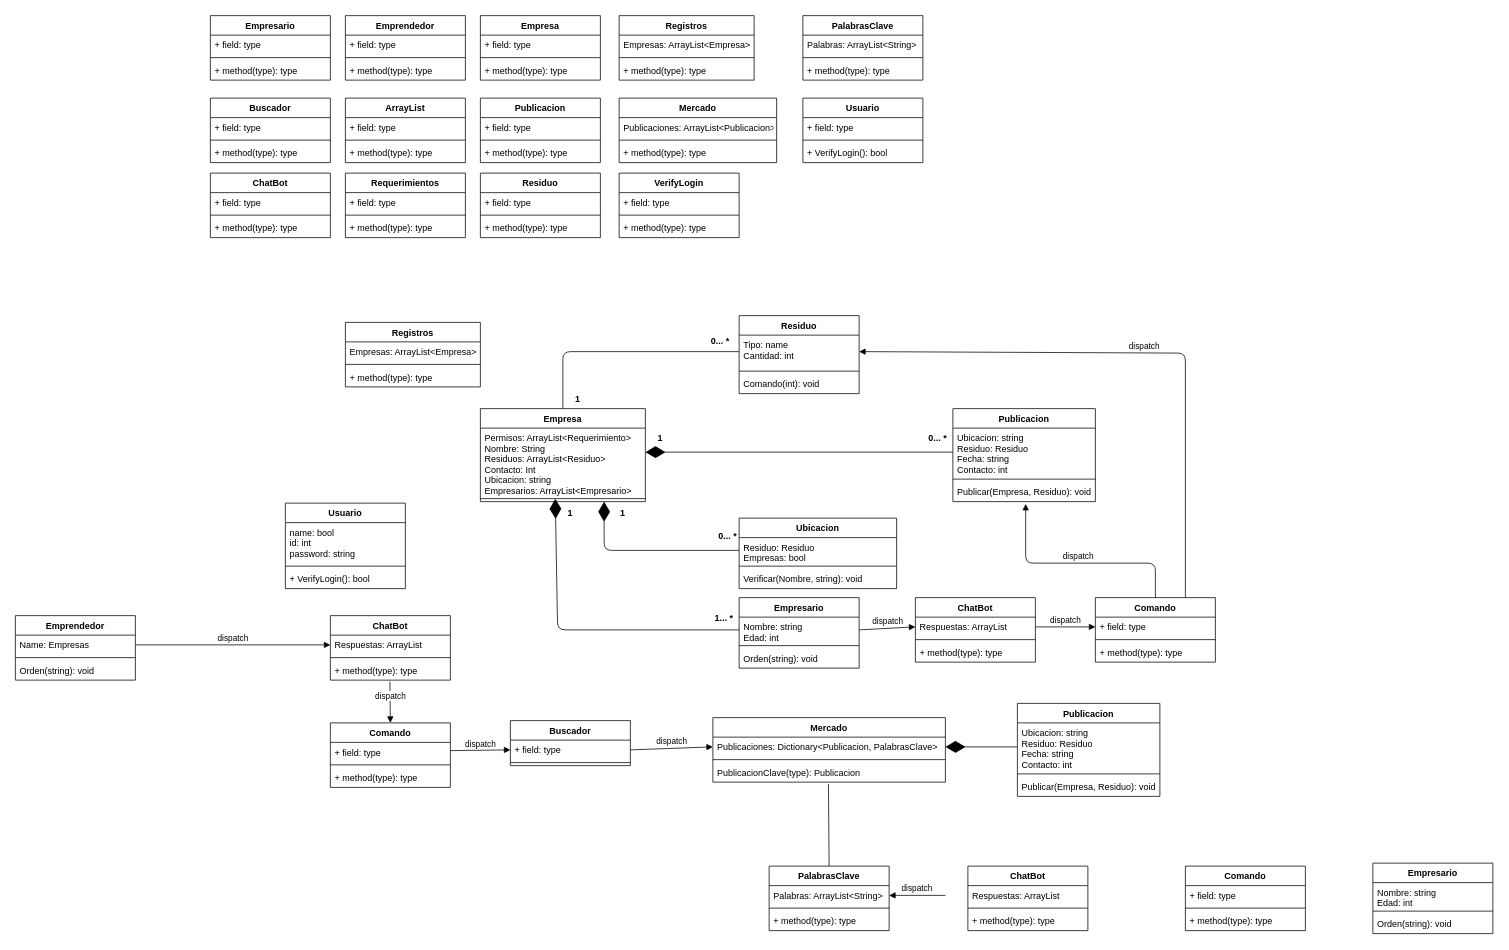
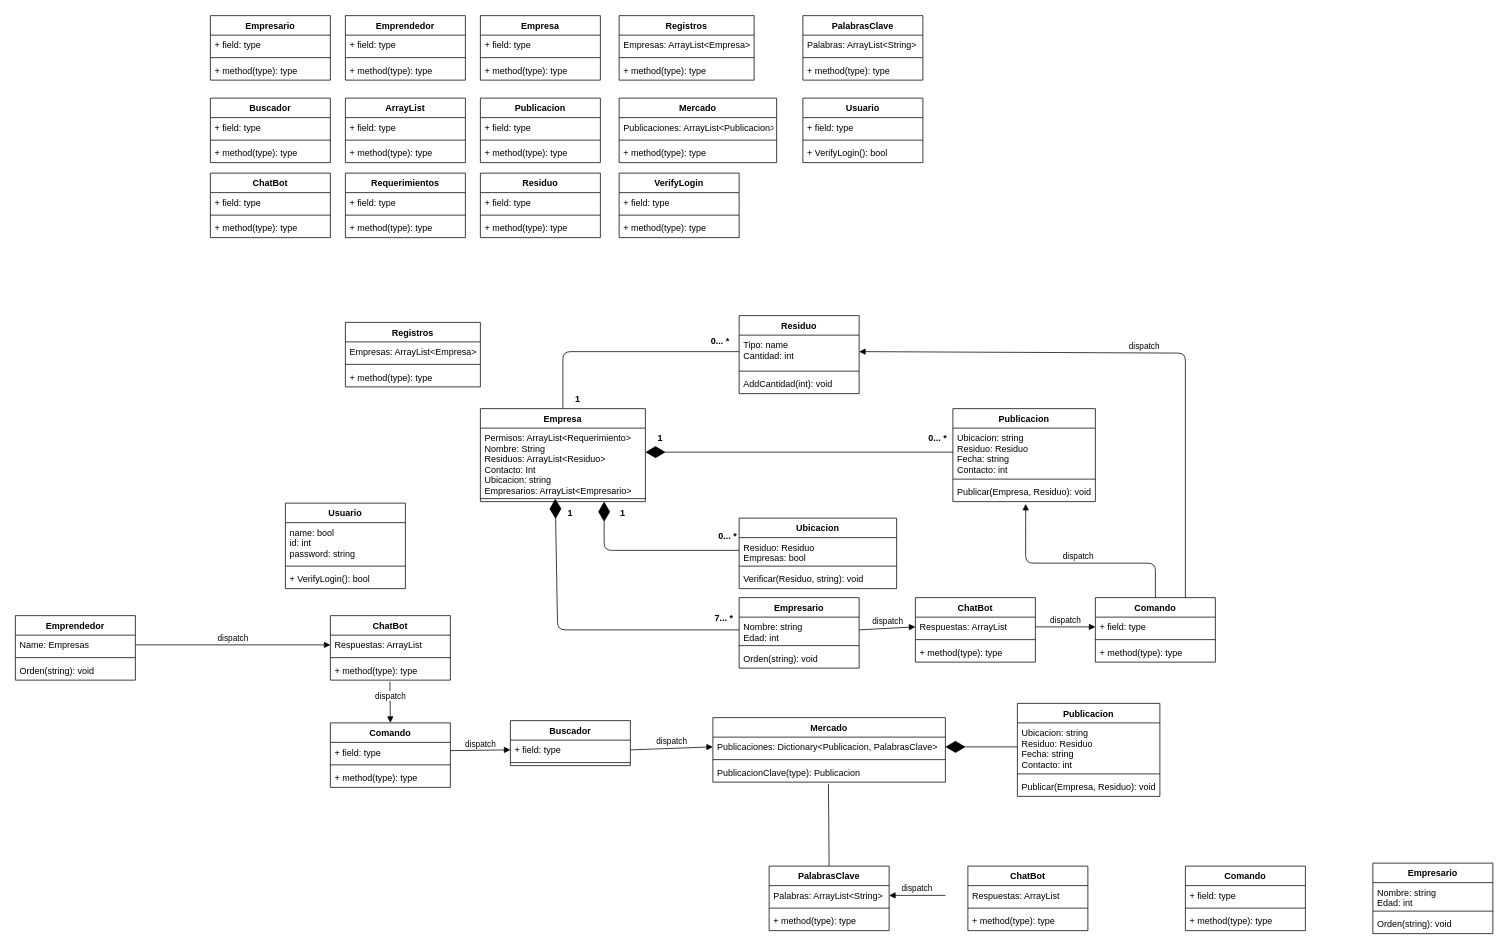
(784, 384) -> (793, 384)
(812, 579) -> (813, 579)
(724, 618) -> (724, 618)
